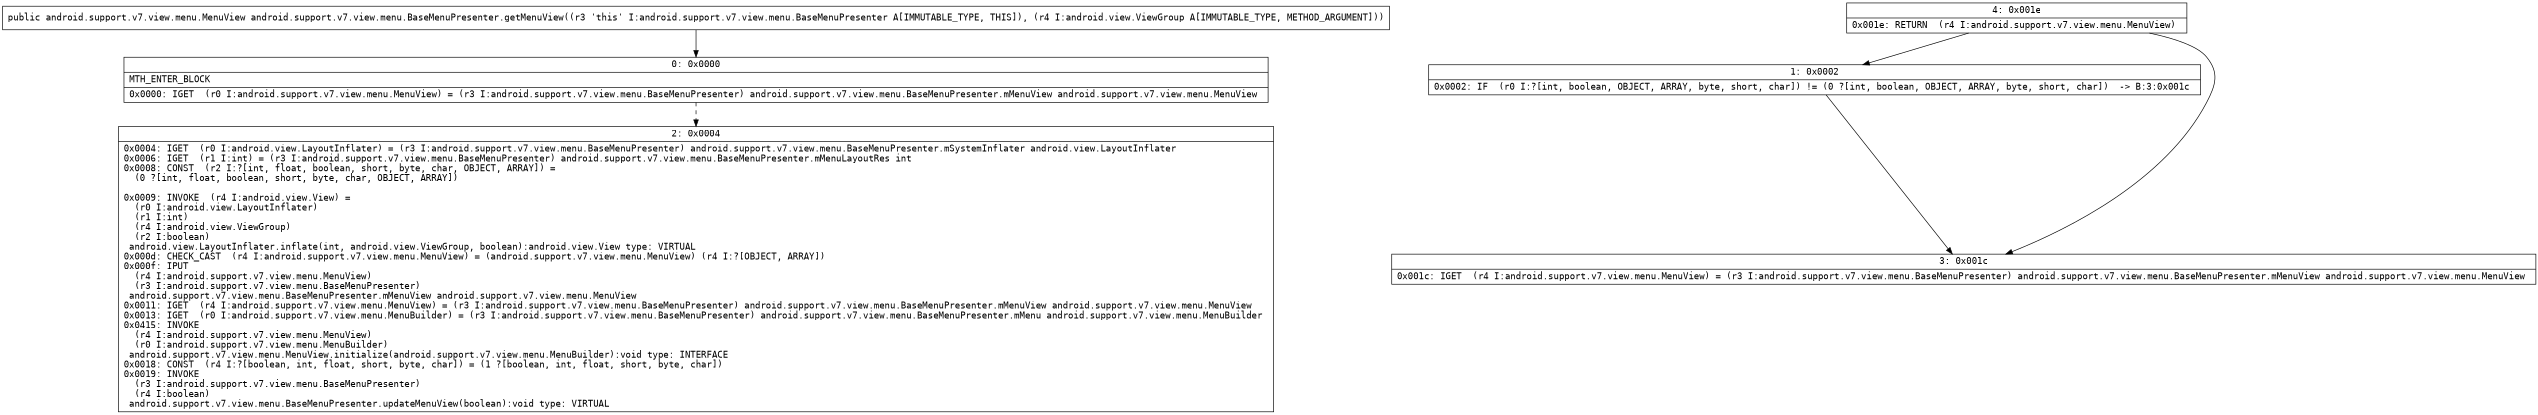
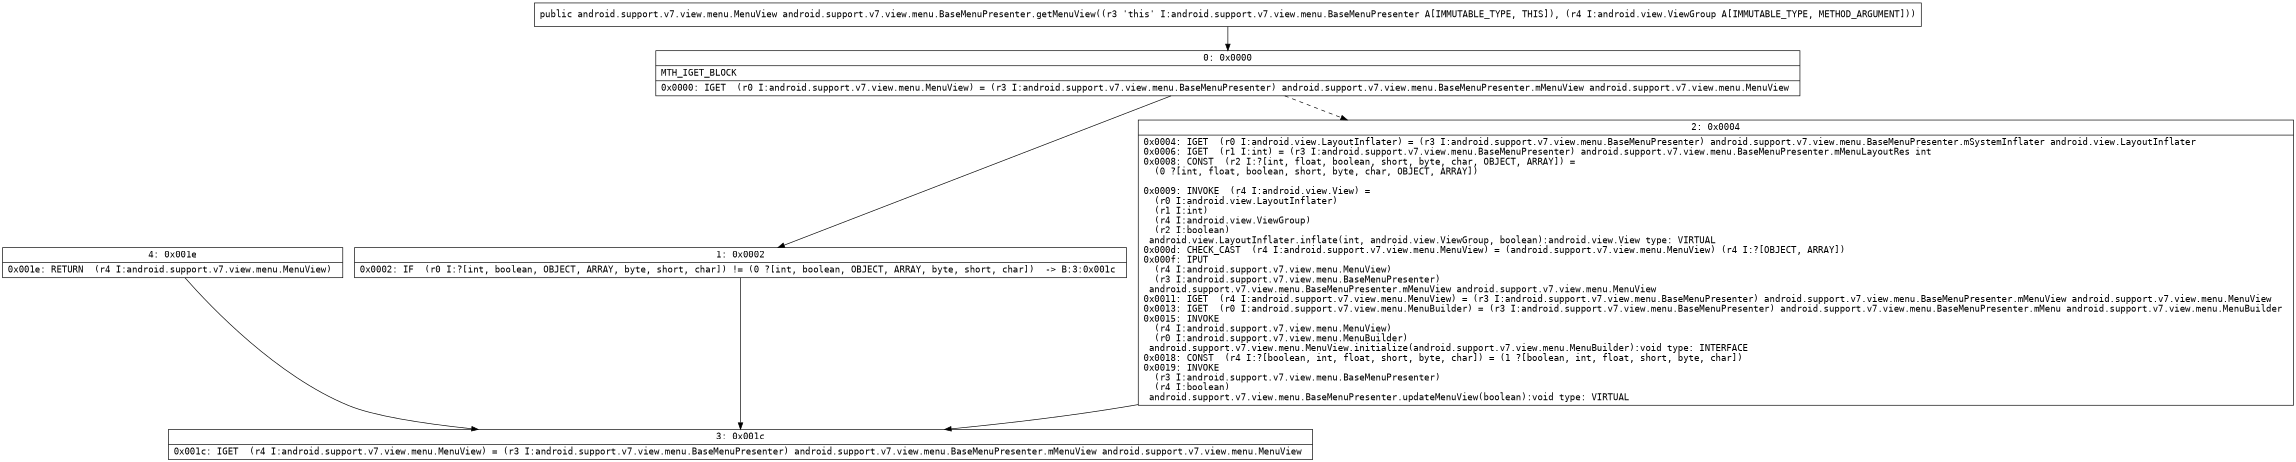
(1919, 48) -> (978, 171)
(170, 79) -> (699, 73)
(167, 325) -> (1187, 319)
none -> (1045, 418)
